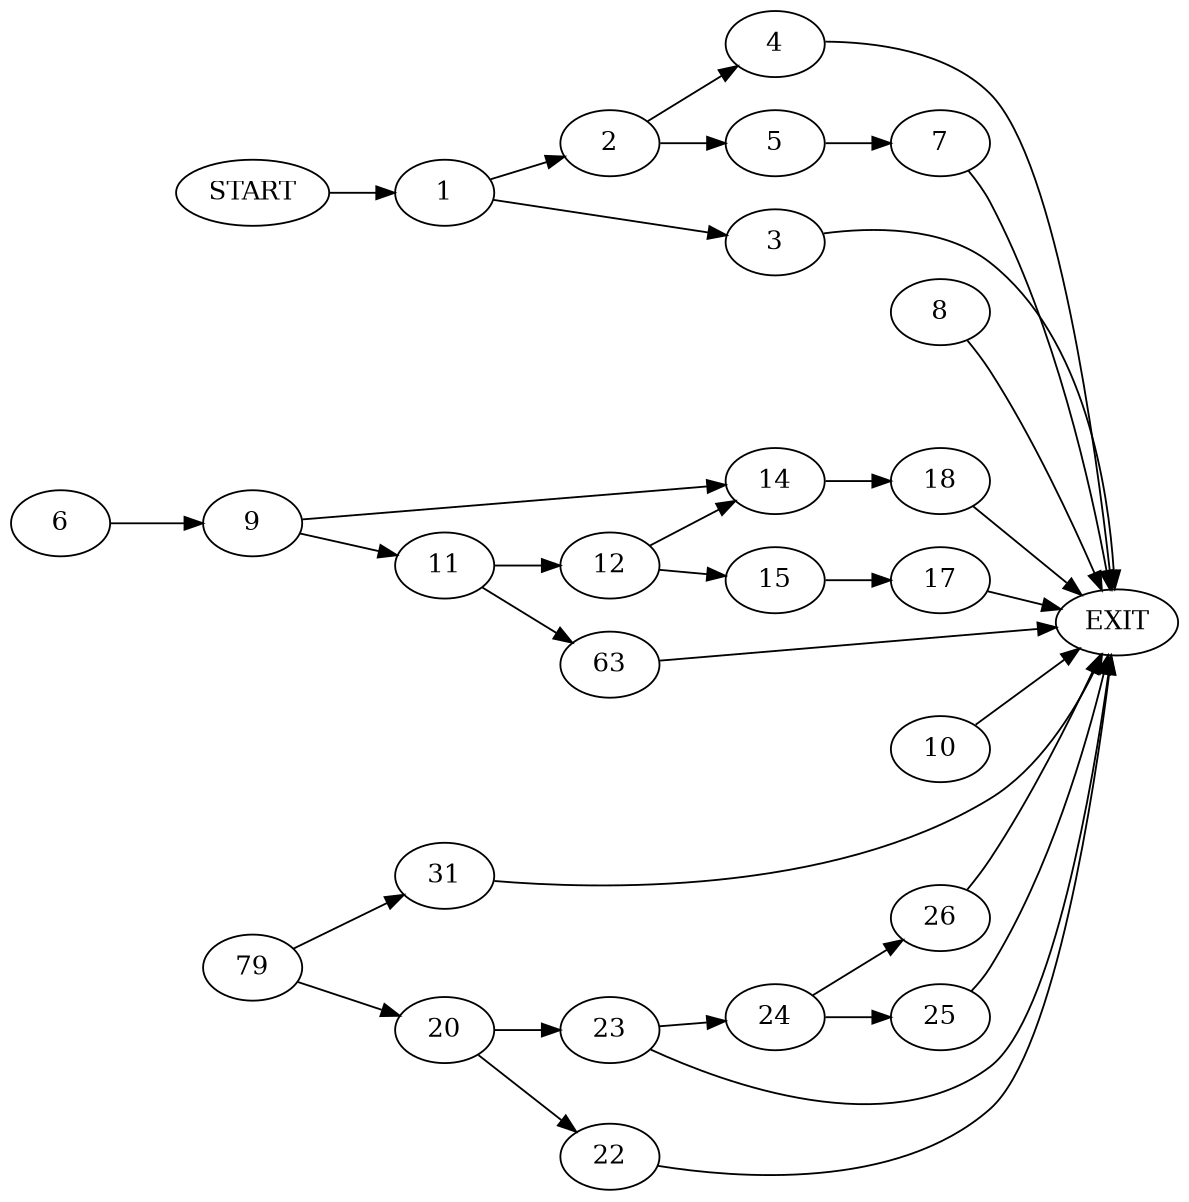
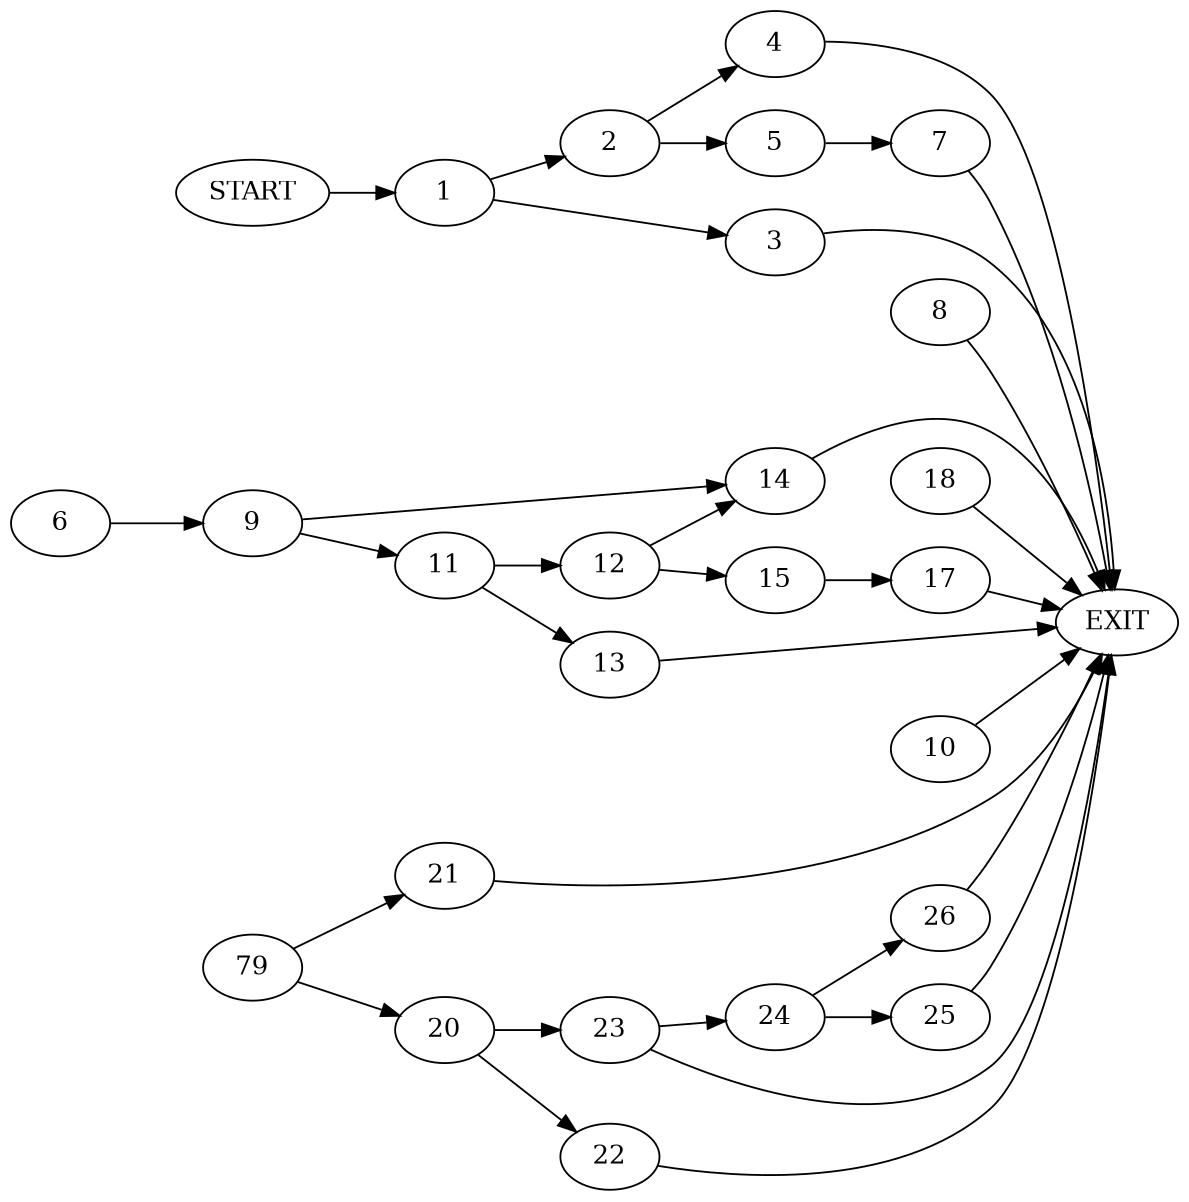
(849, 481) -> (987, 430)
(610, 665) -> (610, 665)
(445, 876) -> (445, 876)
